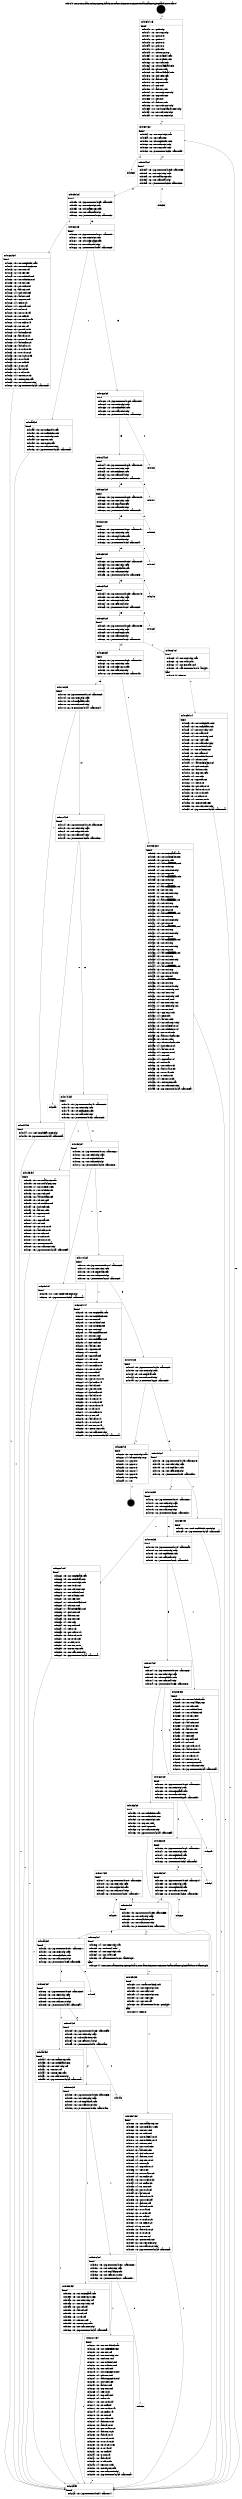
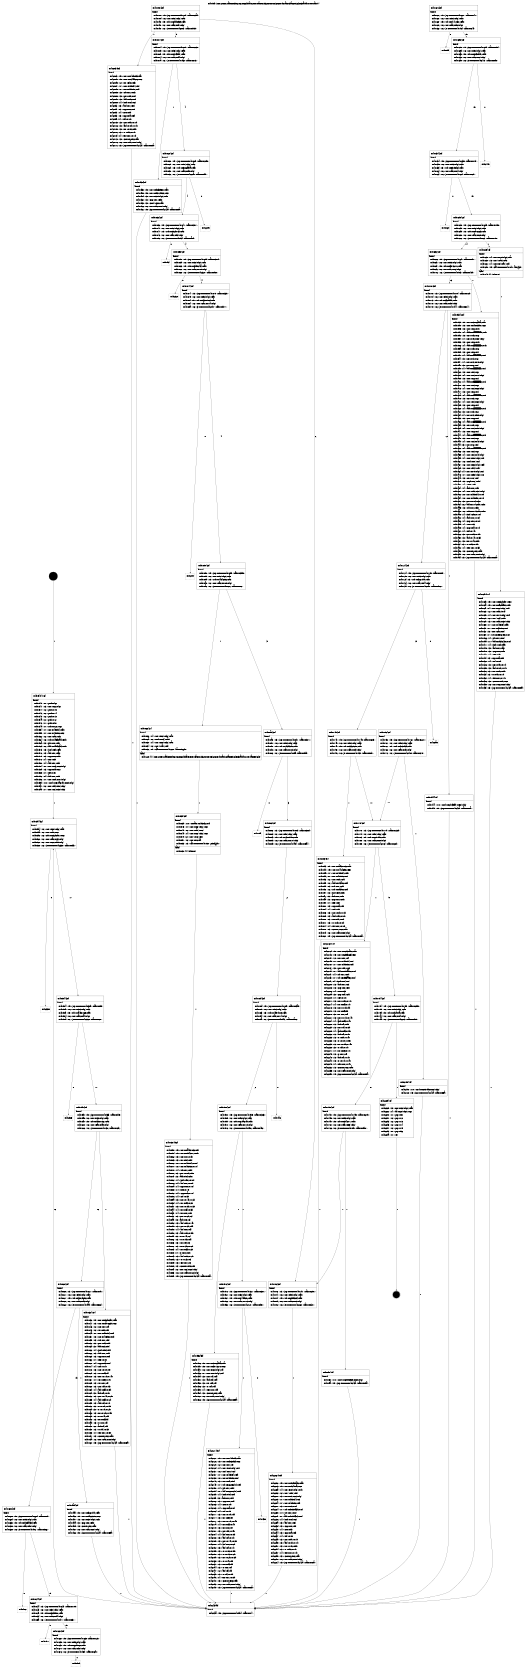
(120, 516) -> none
(89, 1131) -> (364, 788)
(168, 1526) -> (315, 604)
(161, 1899) -> (201, 279)
(59, 2066) -> none
